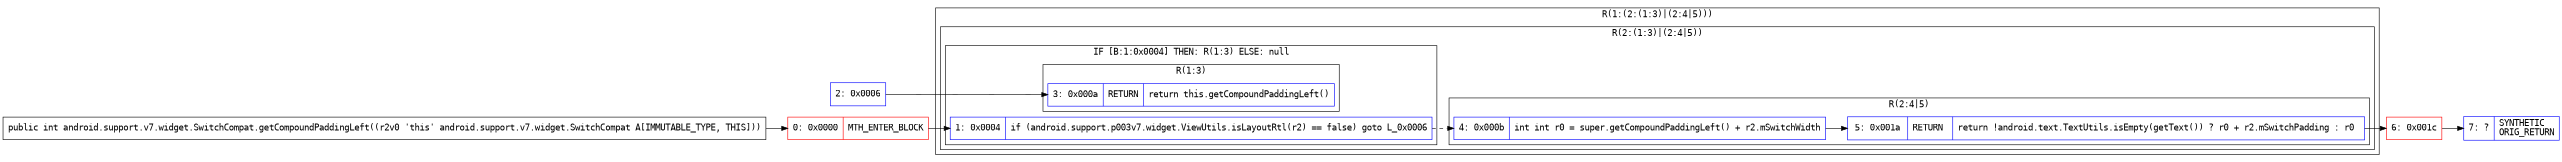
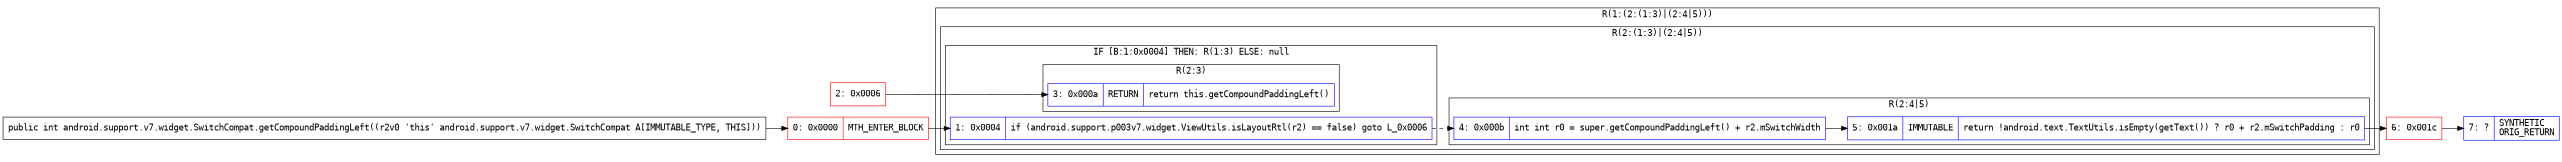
(1191, 71) -> (1191, 71)
(858, 94) -> (858, 94)
(1928, 128) -> (1931, 128)
